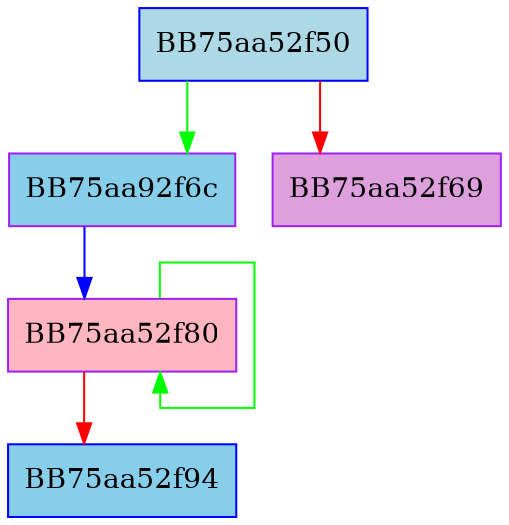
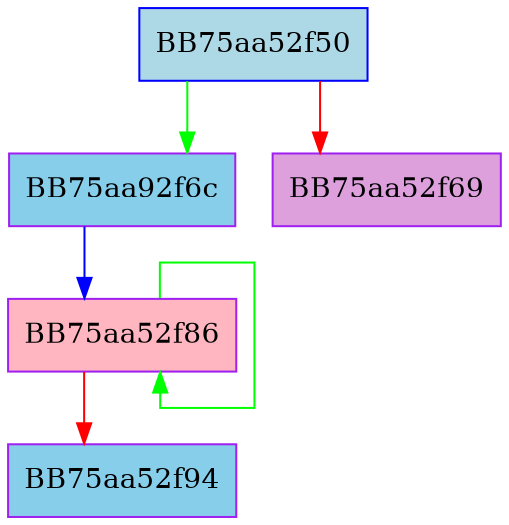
(122, 335) -> (122, 335)
(122, 481) -> (122, 481)
